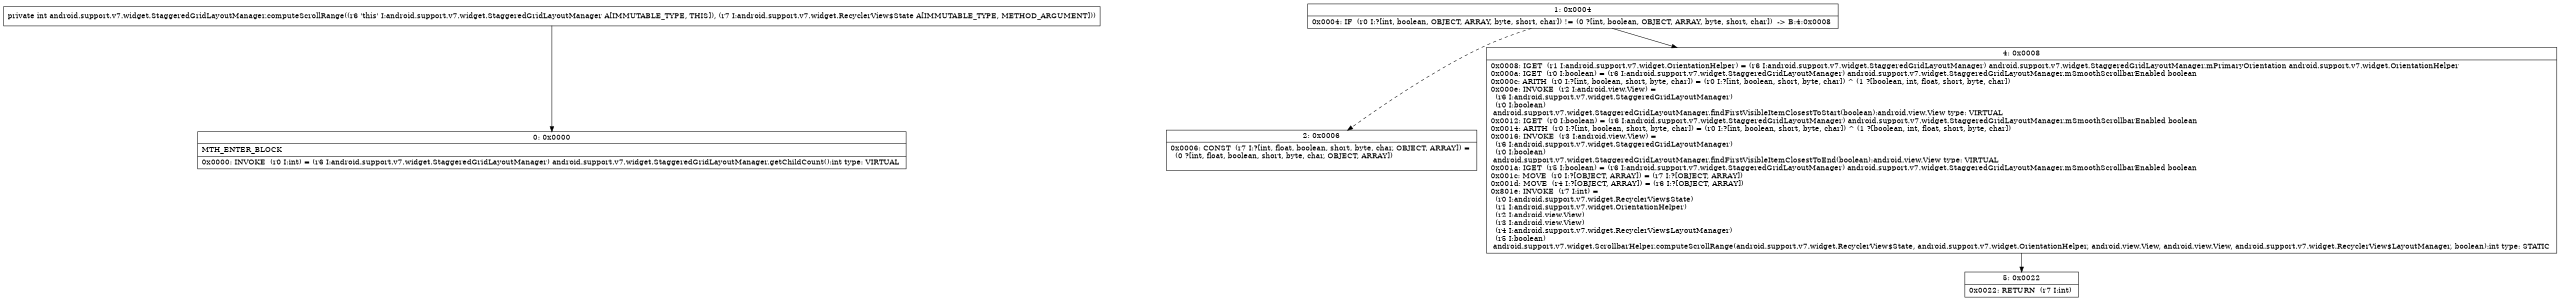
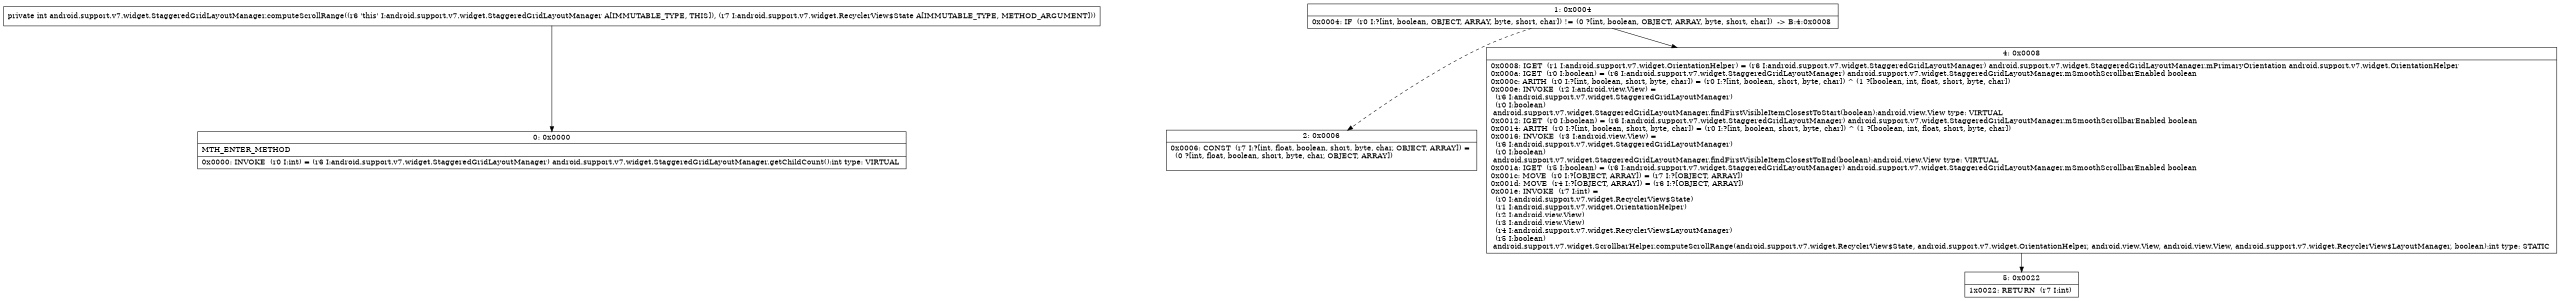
(242, 150) -> (246, 150)
(1546, 192) -> (1546, 192)
(2022, 291) -> (2022, 291)
